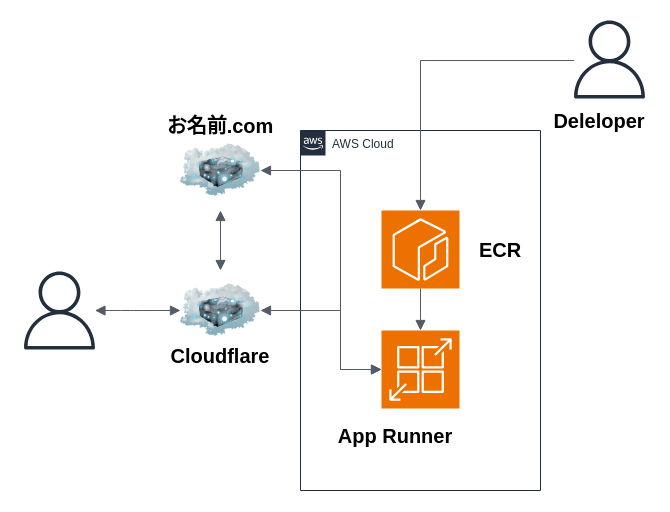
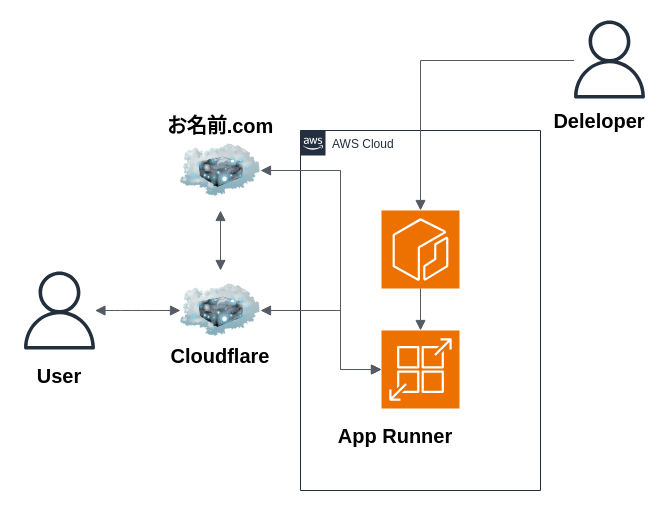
(501, 250) -> none
none -> (60, 376)
